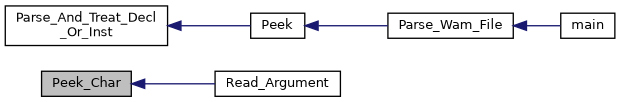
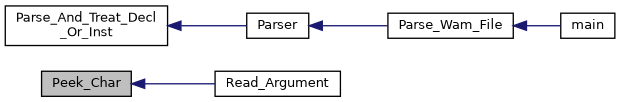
(278, 26) -> (278, 26)
